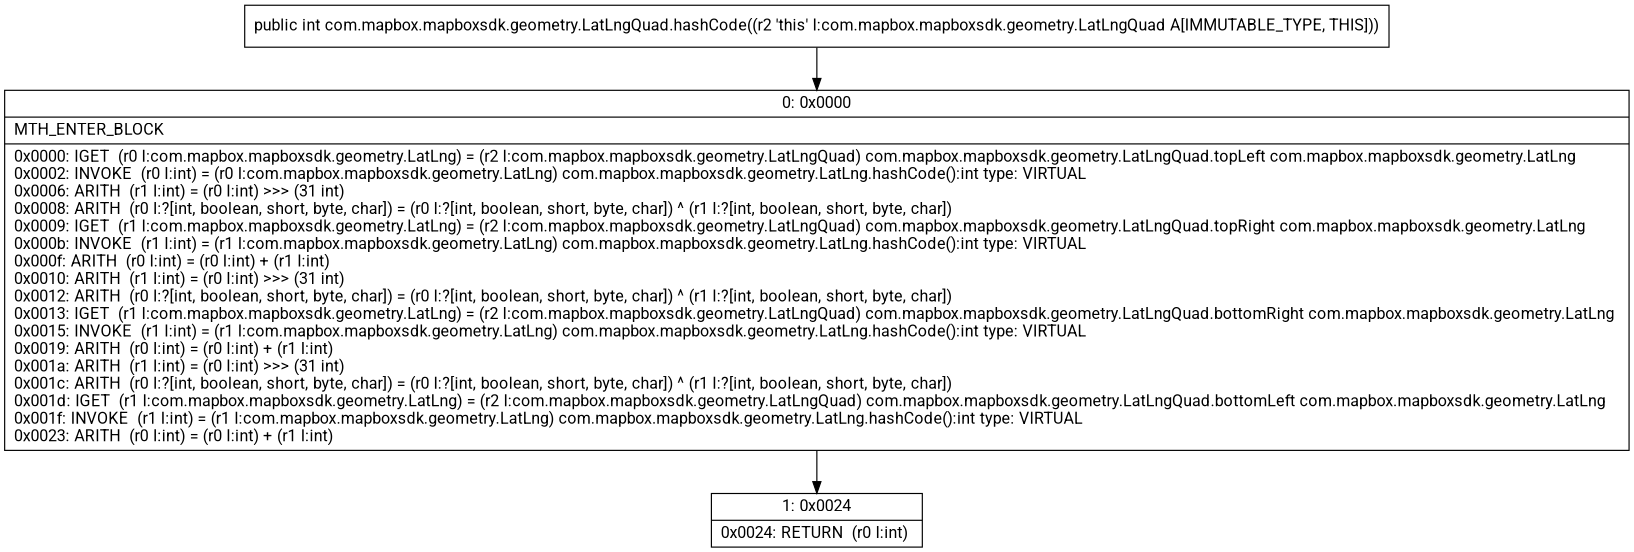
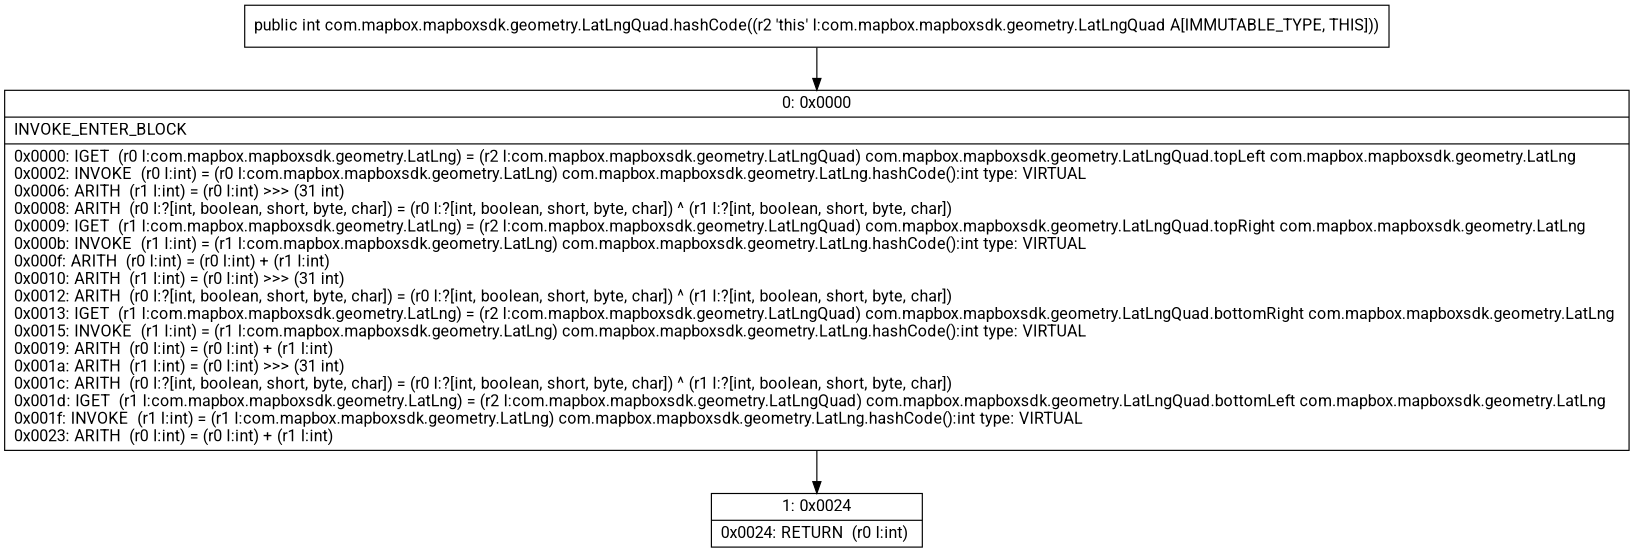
(90, 130) -> (101, 130)
